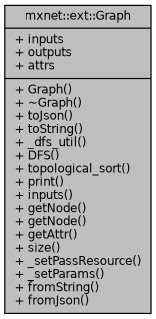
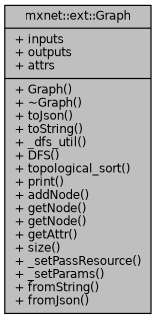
(44, 195) -> (52, 195)
